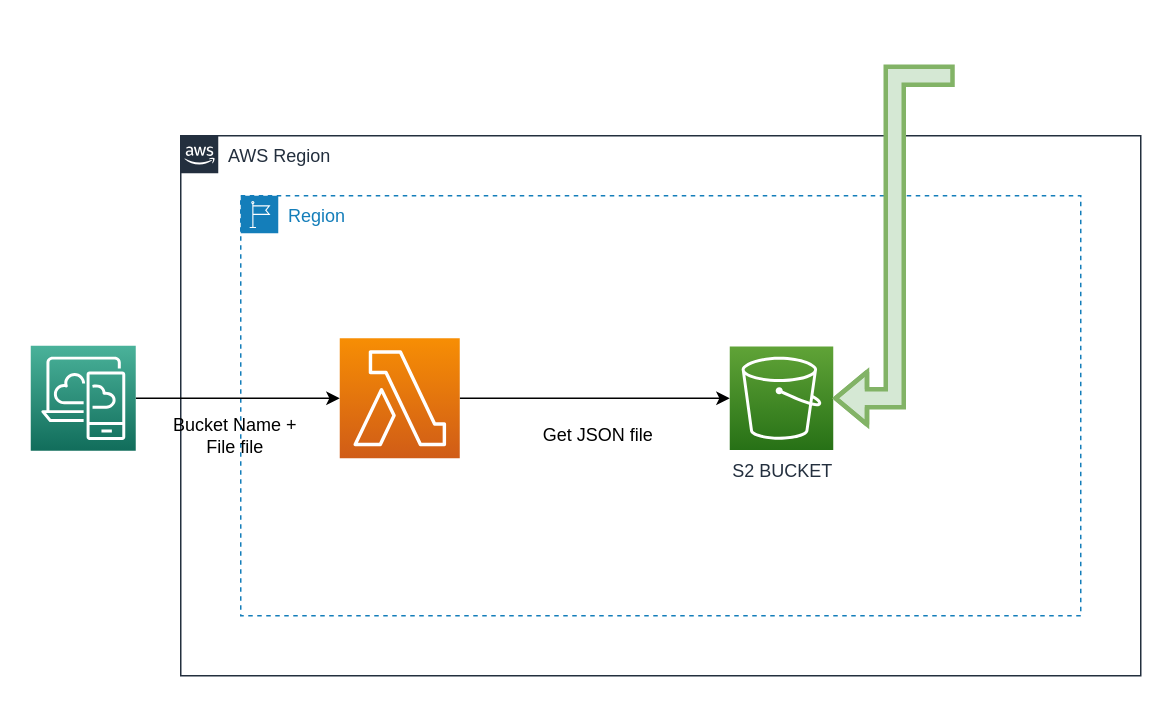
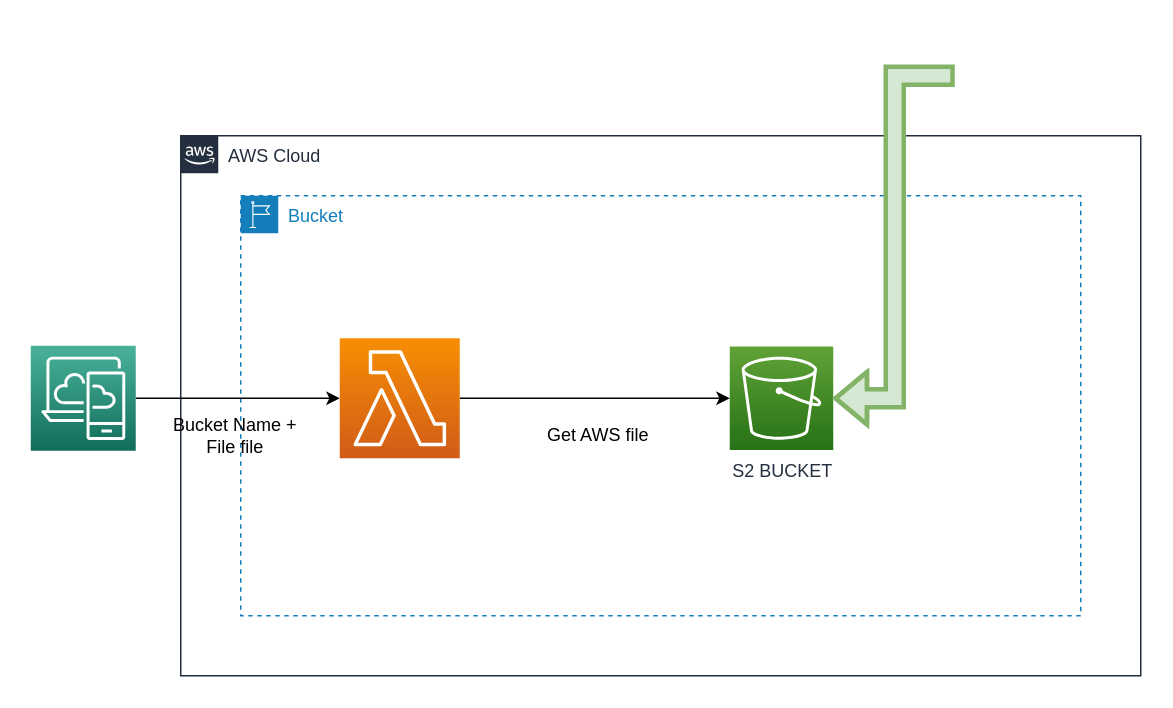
(274, 157) -> (269, 157)
(317, 217) -> (319, 217)
(599, 436) -> (599, 436)
